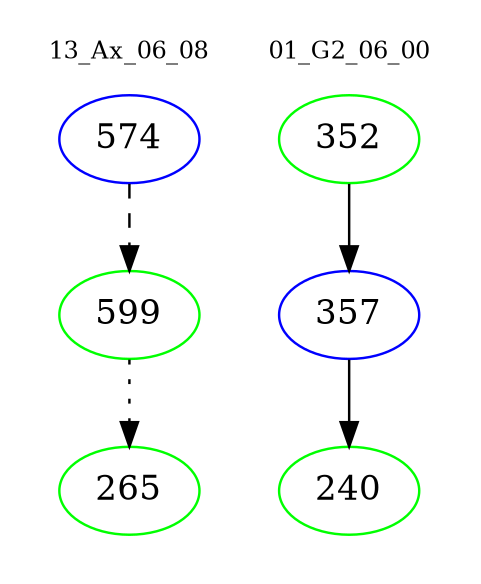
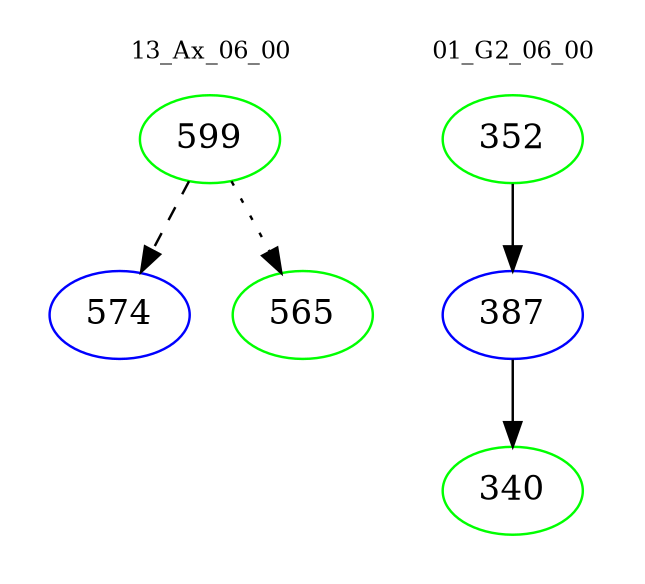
(129, 52) -> (211, 52)
(129, 215) -> (171, 216)
(349, 315) -> (513, 315)
(129, 491) -> (303, 315)
(349, 491) -> (513, 491)
